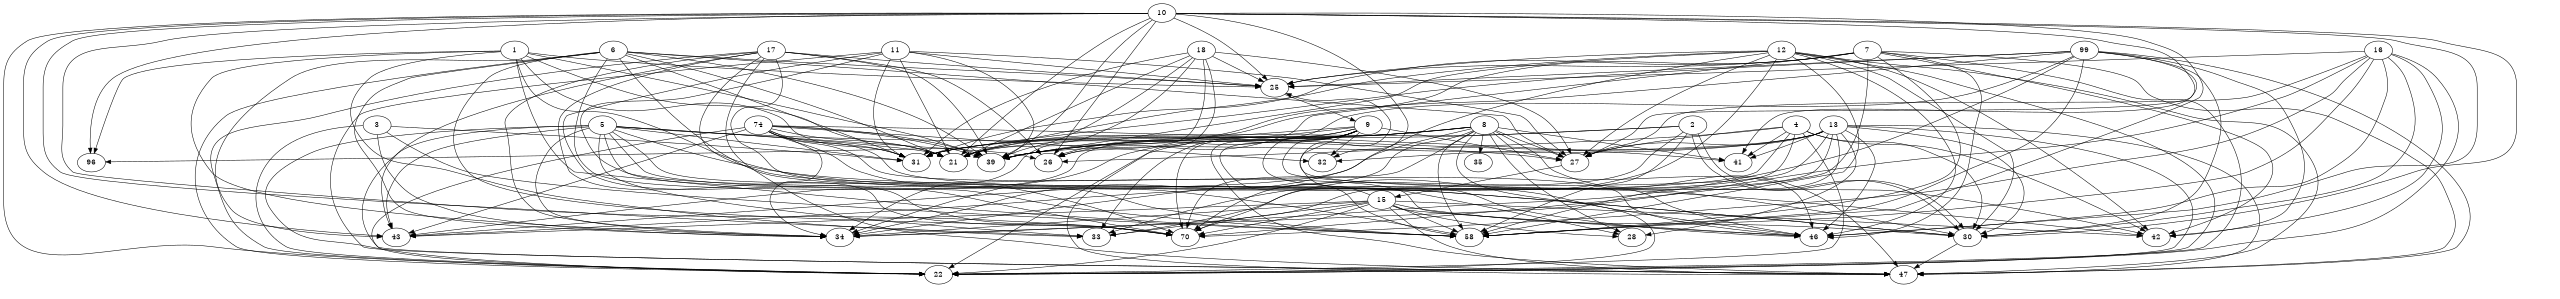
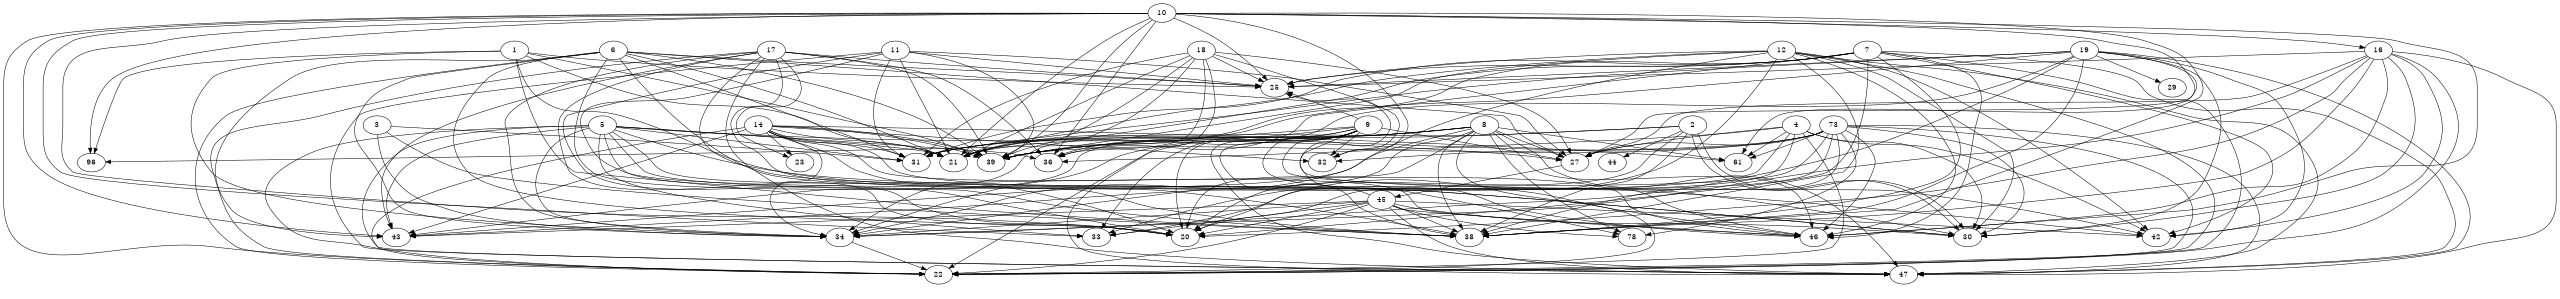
(2400, 37) -> (1768, 23)
(2085, 50) -> (2085, 50)
none -> (1387, 87)
none -> (2172, 88)
none -> (1339, 93)
(1674, 96) -> none
(678, 106) -> none
(1318, 107) -> (1325, 106)
(758, 125) -> (758, 125)
(1834, 125) -> (1834, 125)
none -> (800, 163)
(1048, 163) -> (1048, 163)
(1478, 163) -> none
none -> (1612, 163)
(1738, 163) -> (1738, 163)
(452, 171) -> none
(1382, 200) -> (1382, 200)
(1185, 237) -> (1185, 237)
(1470, 237) -> (1470, 237)
(1632, 237) -> (1632, 237)
(292, 248) -> (887, 255)
(1938, 255) -> (2475, 246)
